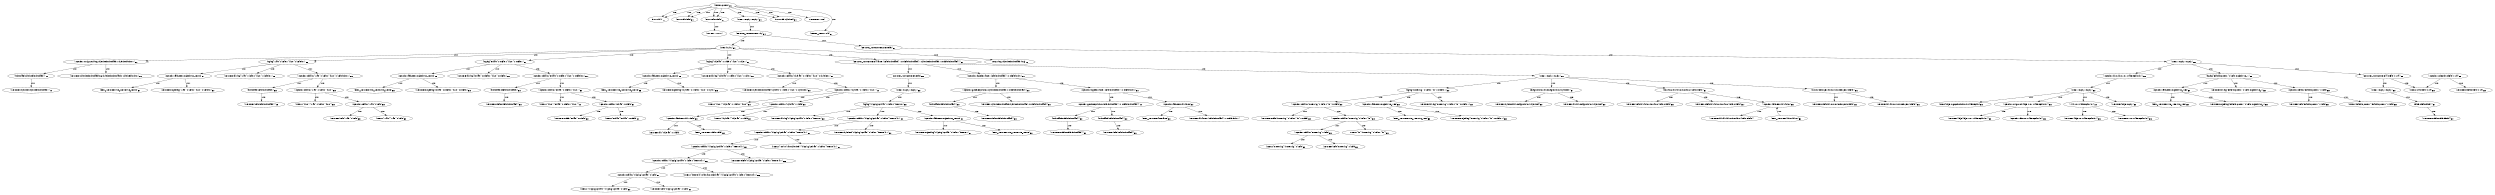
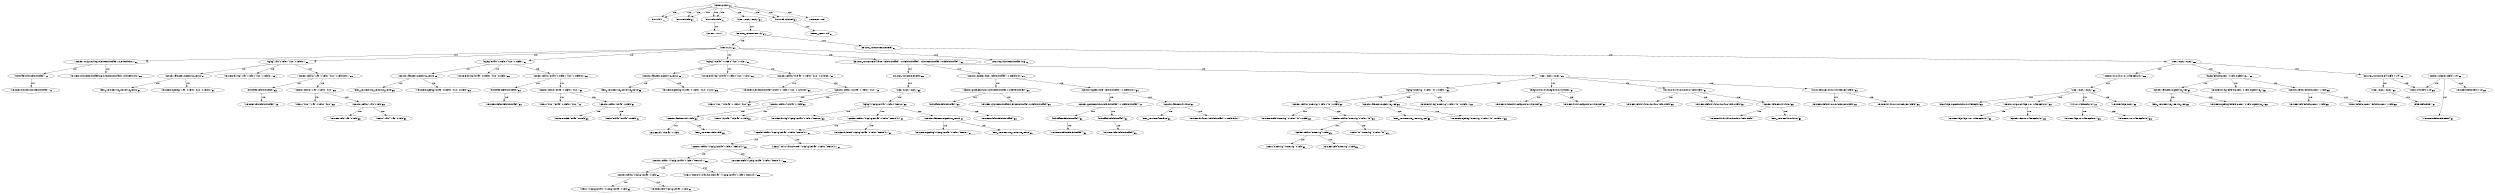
(792, 9) -> (803, 26)
(2431, 111) -> (2443, 97)
(1778, 113) -> (1783, 110)
